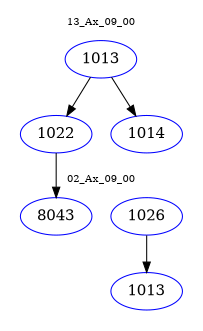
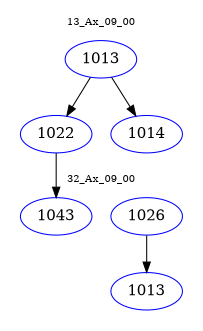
(101, 179) -> (101, 179)
(56, 216) -> (56, 216)
